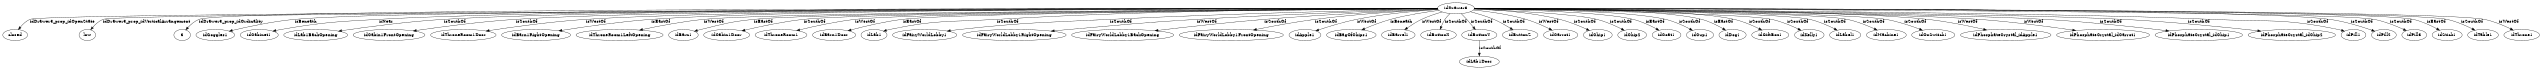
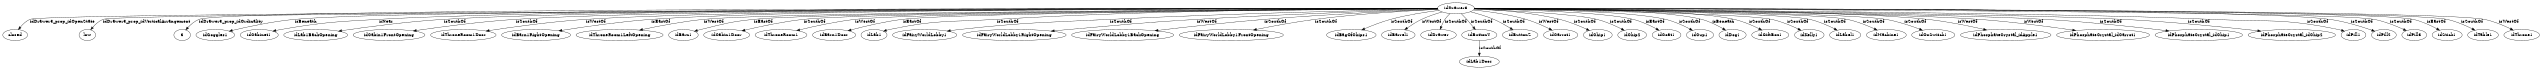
(1402, 22) -> (1402, 22)
(1723, 22) -> (1723, 22)
(1305, 35) -> none
(1438, 35) -> (1438, 35)
